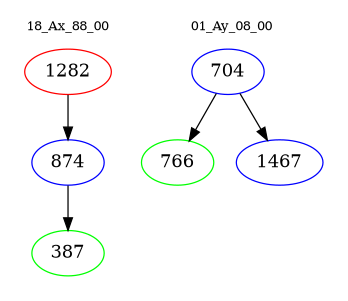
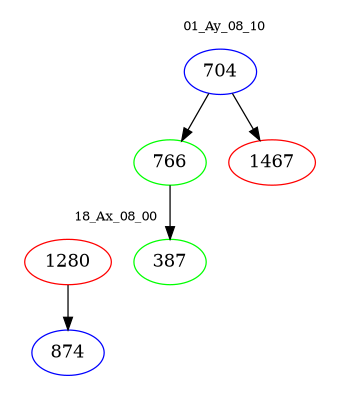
(68, 27) -> (116, 217)
(232, 27) -> (224, 27)
(68, 72) -> (68, 262)
(280, 163) -> (272, 163)
(68, 202) -> (170, 213)
